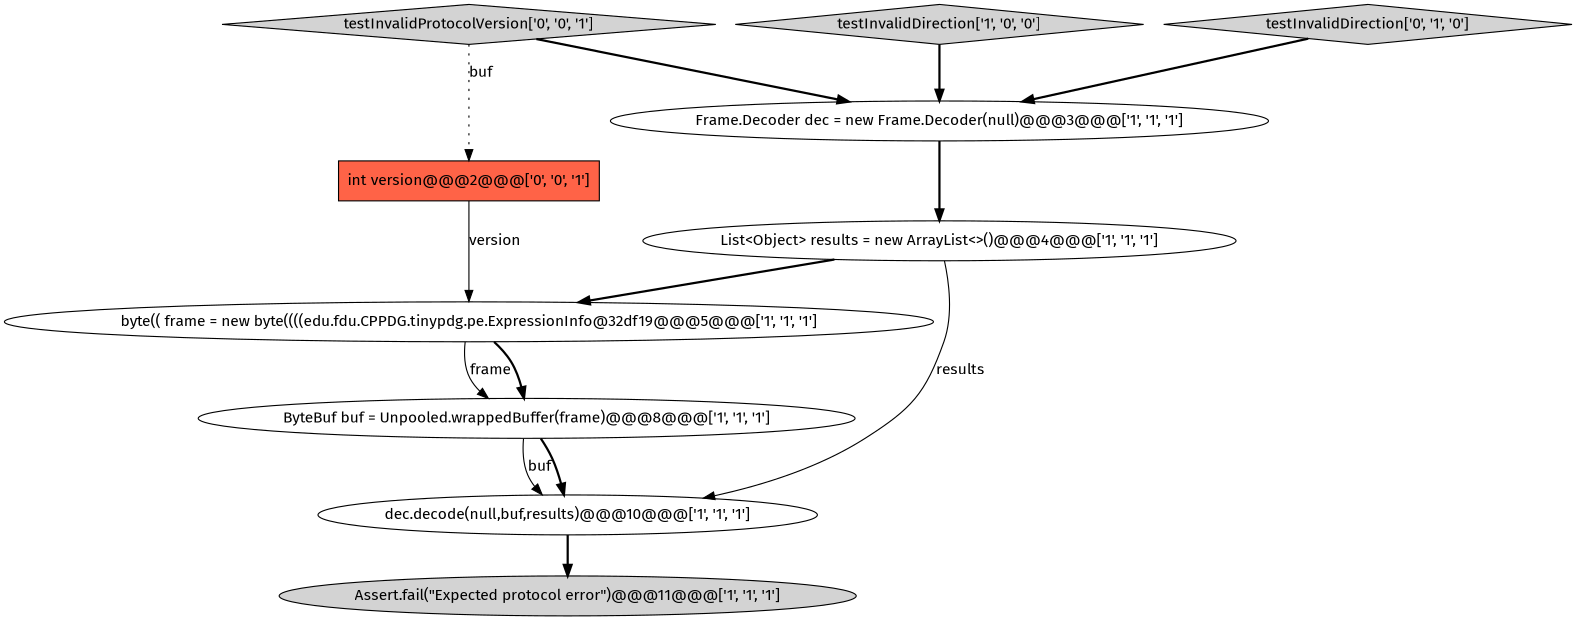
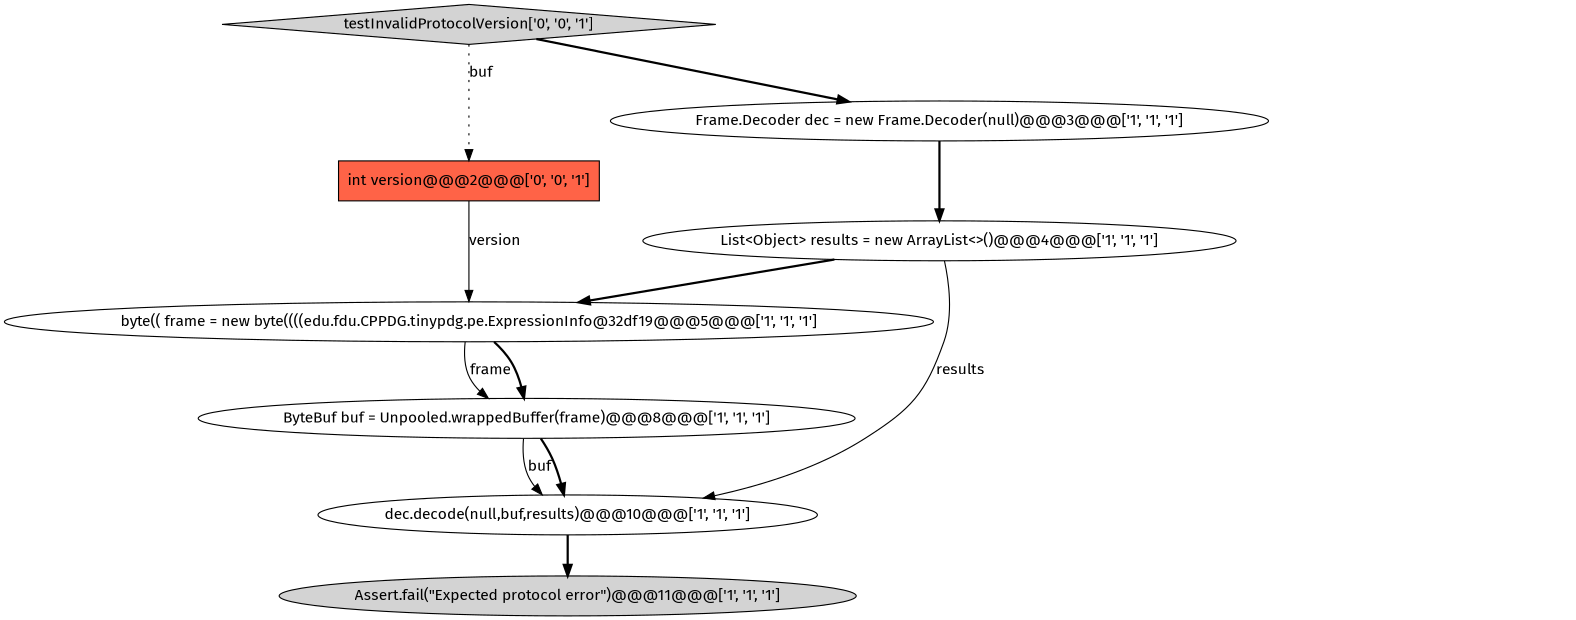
(939, 24) -> none
(1368, 24) -> none
